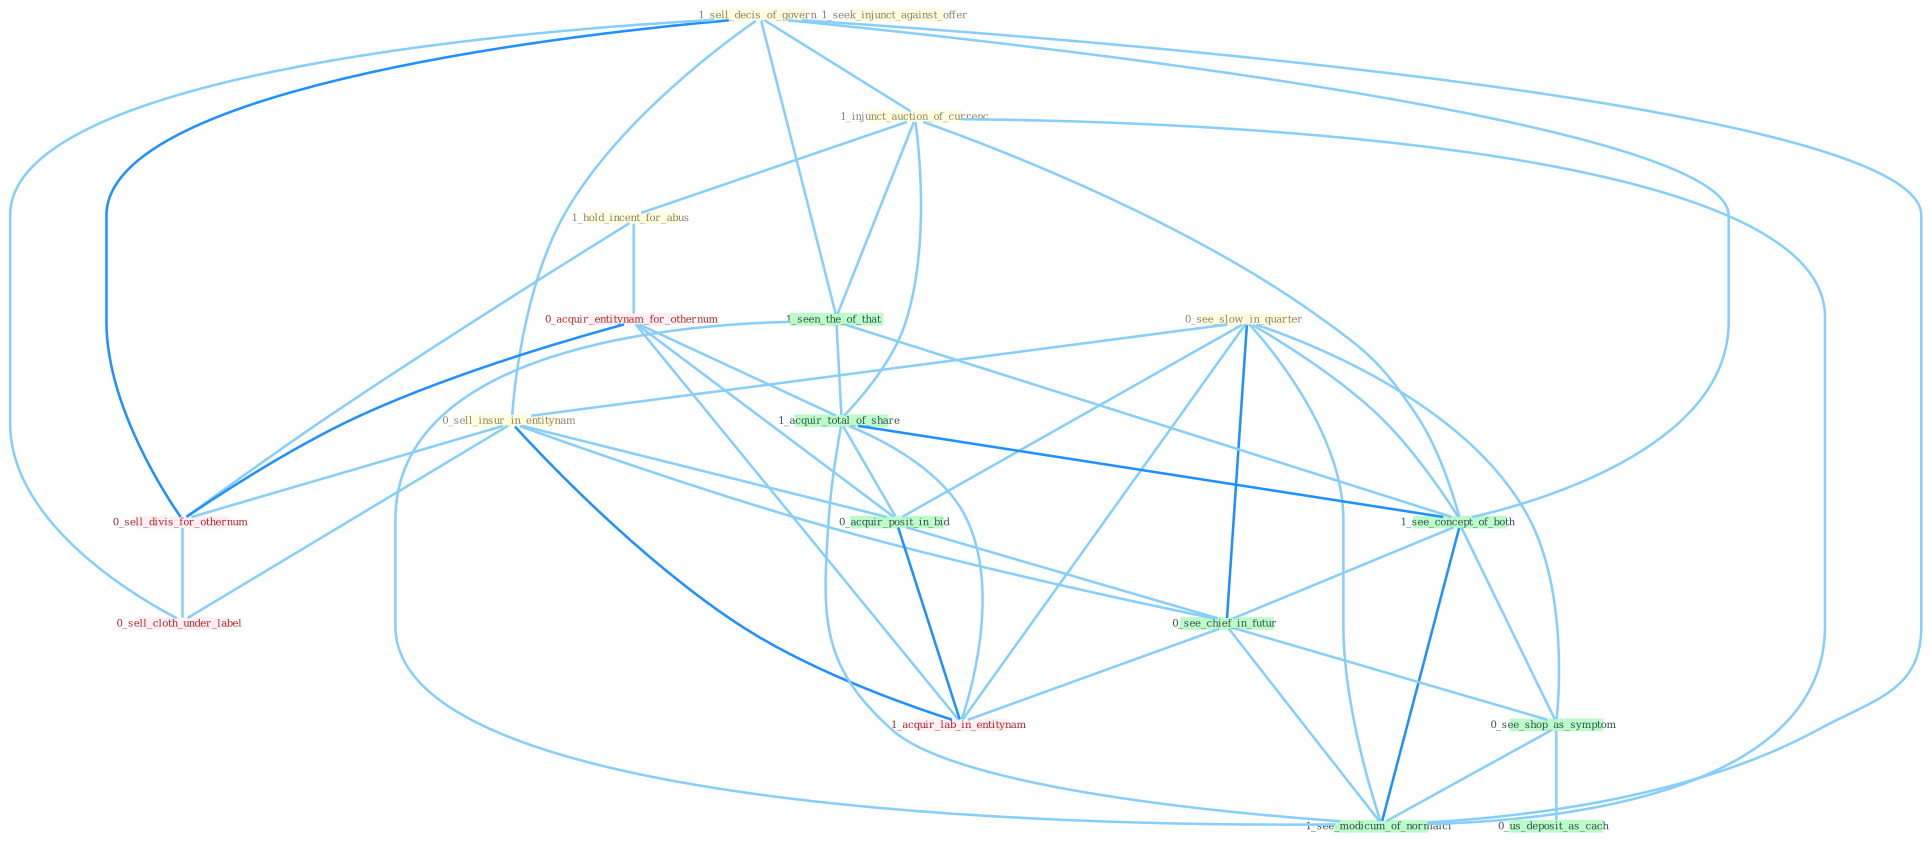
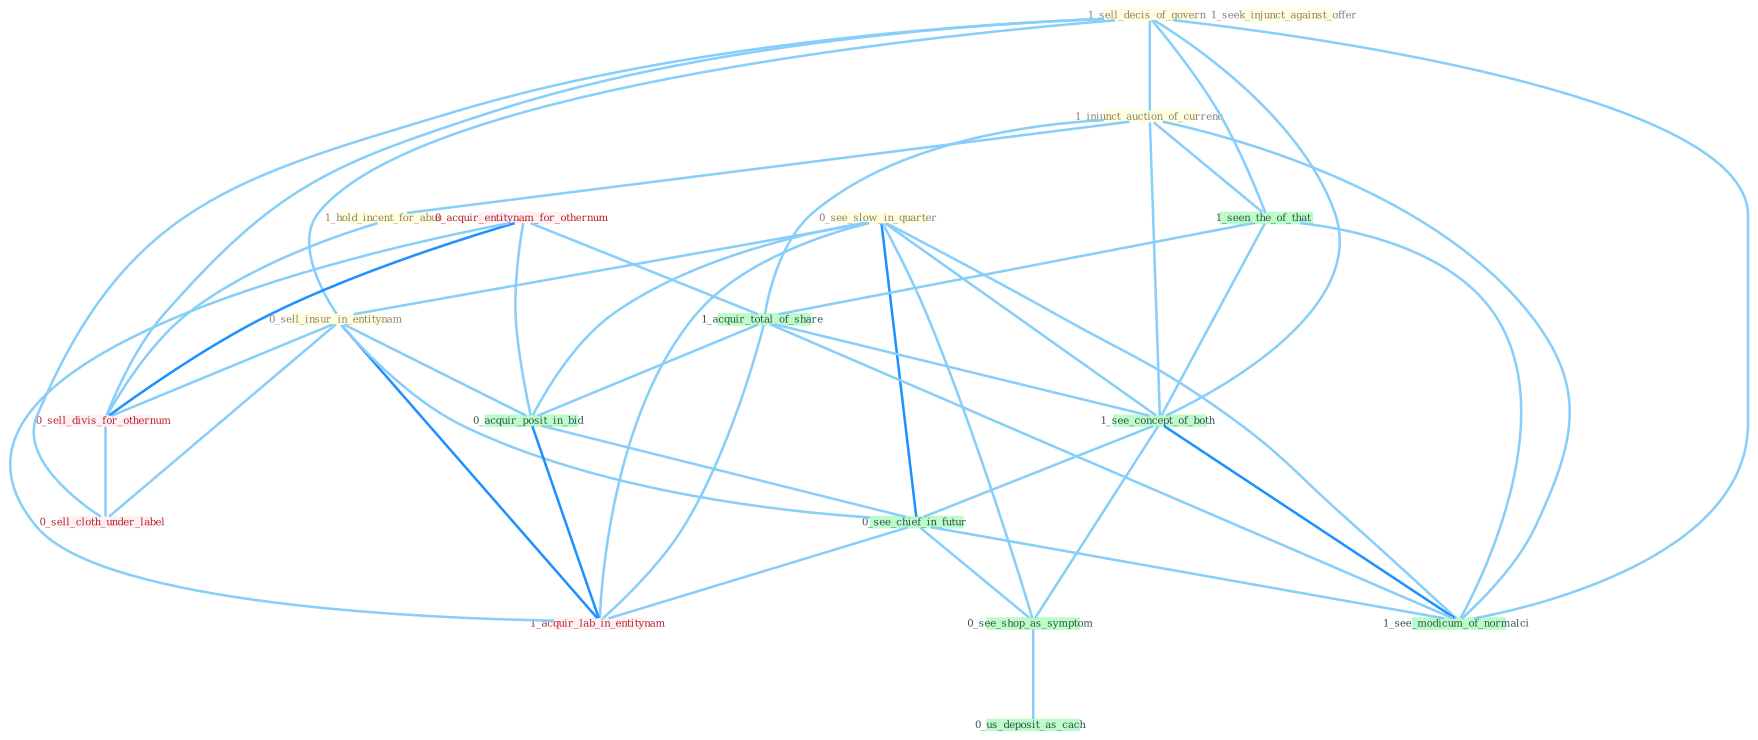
(241, 110) -> (358, 160)
(634, 269) -> none
(1165, 474) -> (971, 372)
(1469, 776) -> none
